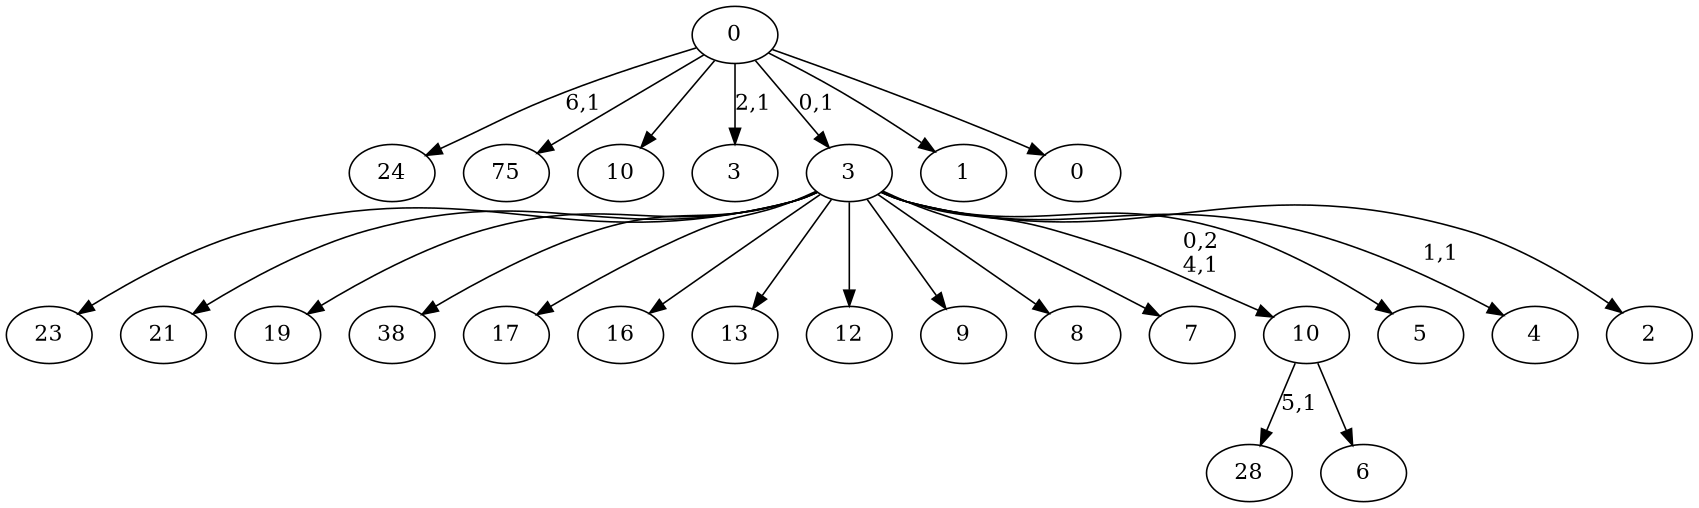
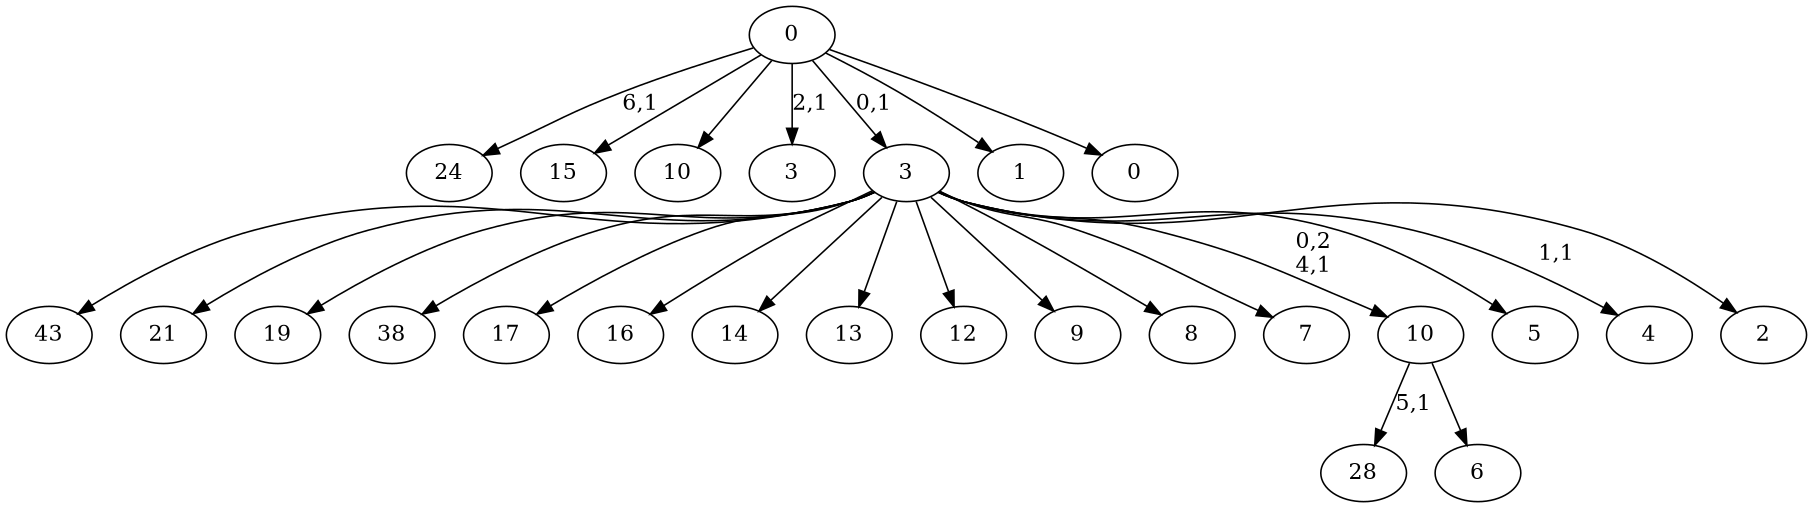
(506, 173) -> (564, 173)
(49, 335) -> (49, 335)
none -> (735, 335)
